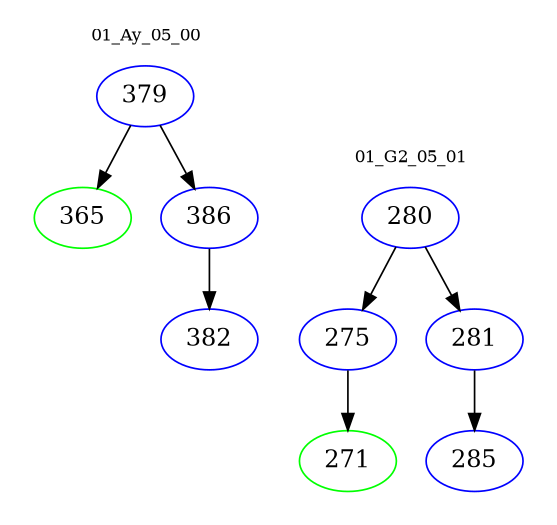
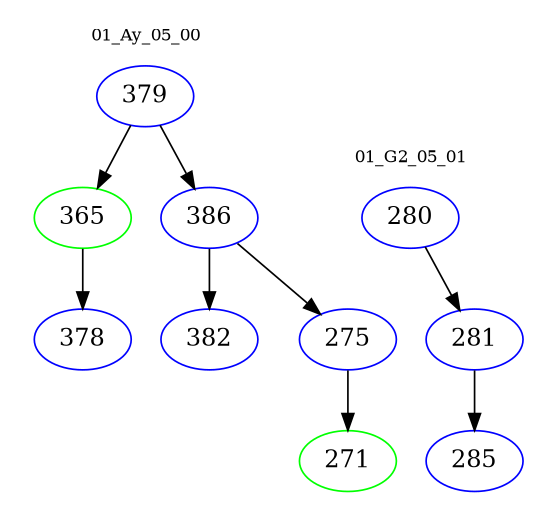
(383, 271) -> (260, 263)
none -> (83, 339)
